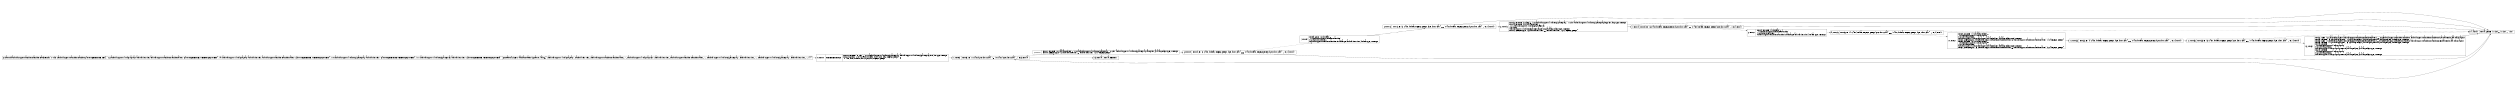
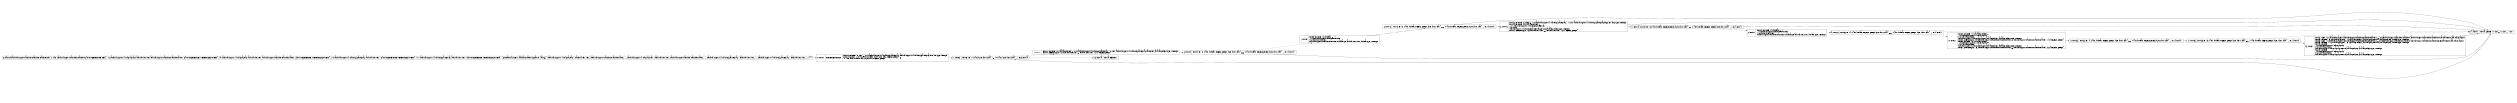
(1320, 37) -> (1321, 37)
